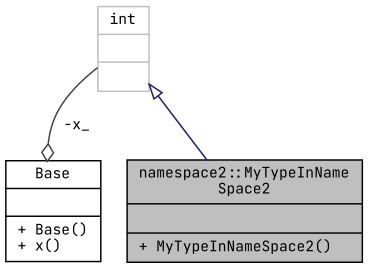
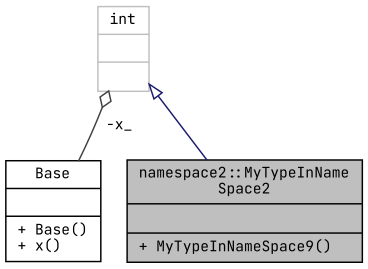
(65, 100) -> (91, 135)
(236, 247) -> (236, 247)
